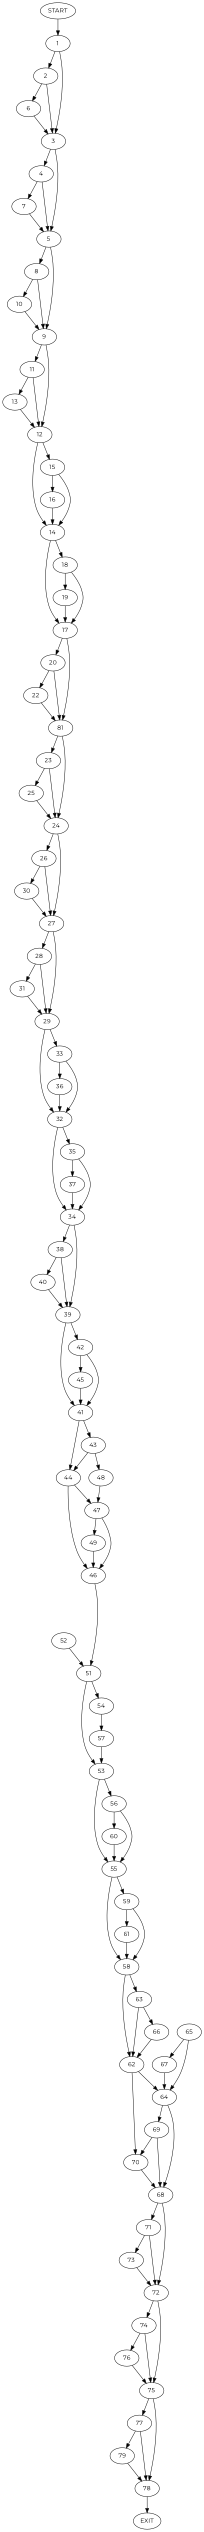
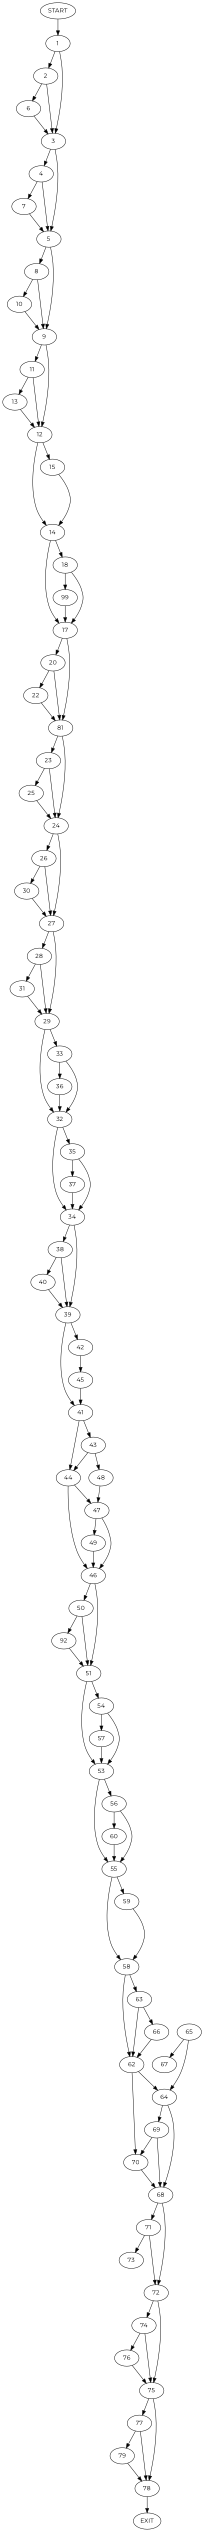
(53, 500) -> none
(65, 598) -> (65, 598)
(98, 1378) -> none
none -> (81, 1608)
(64, 1641) -> (64, 1641)
none -> (119, 1736)
(127, 1934) -> none
(164, 2079) -> none
(142, 2275) -> none
